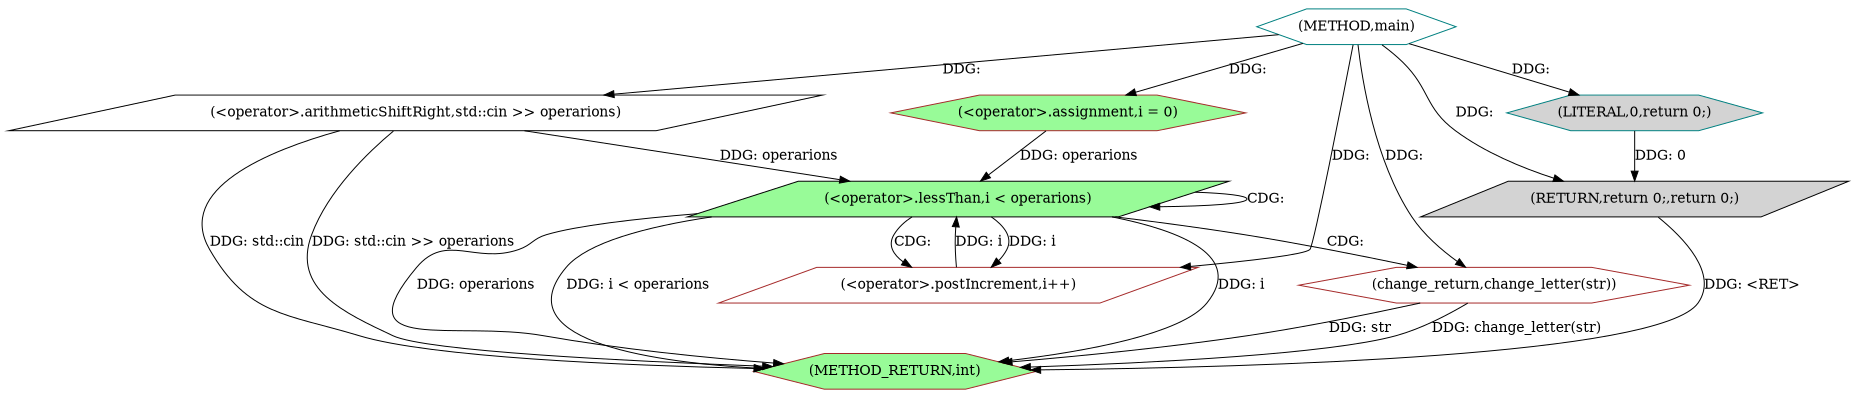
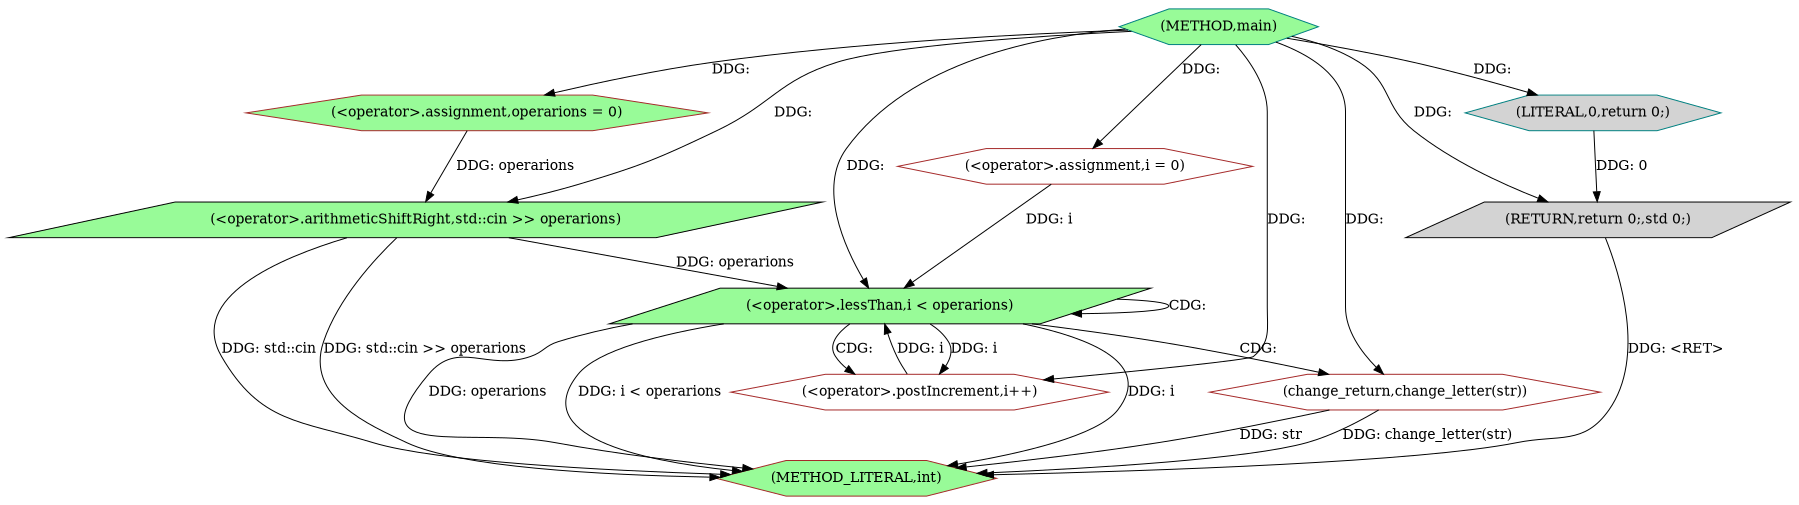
(1356, 27) -> (1219, 27)
none -> (910, 91)
(416, 113) -> (416, 220)
none -> (477, 113)
(1068, 113) -> (1075, 166)
(1079, 156) -> (1049, 220)
(1635, 199) -> (1598, 220)
(958, 285) -> (920, 392)
(895, 371) -> (856, 478)
